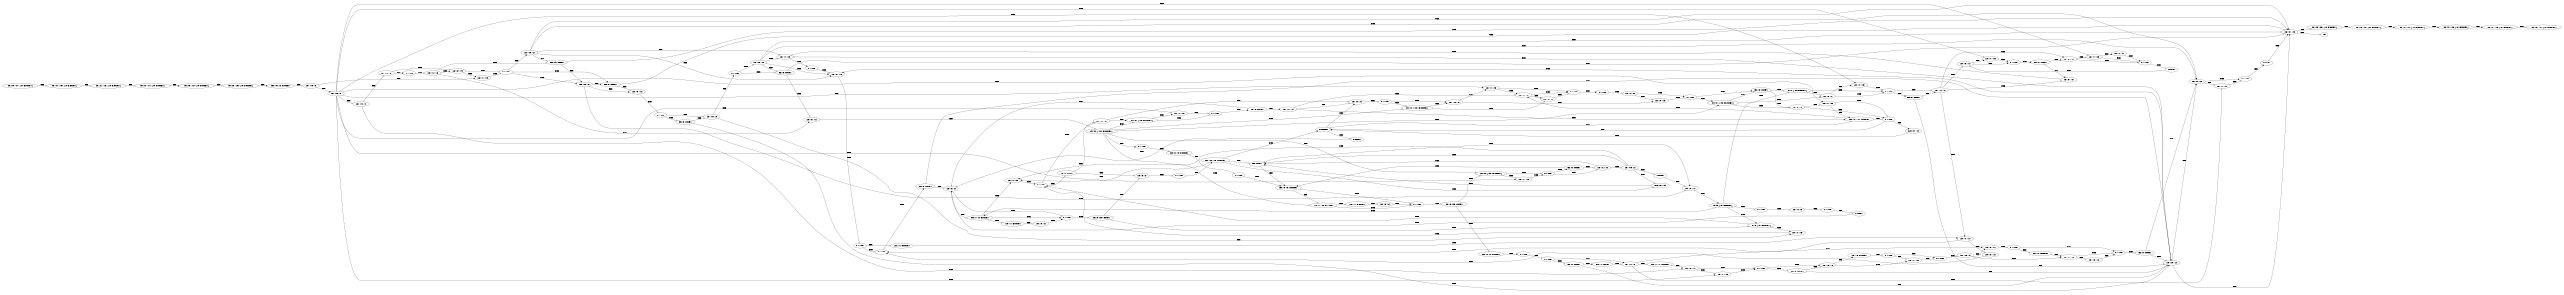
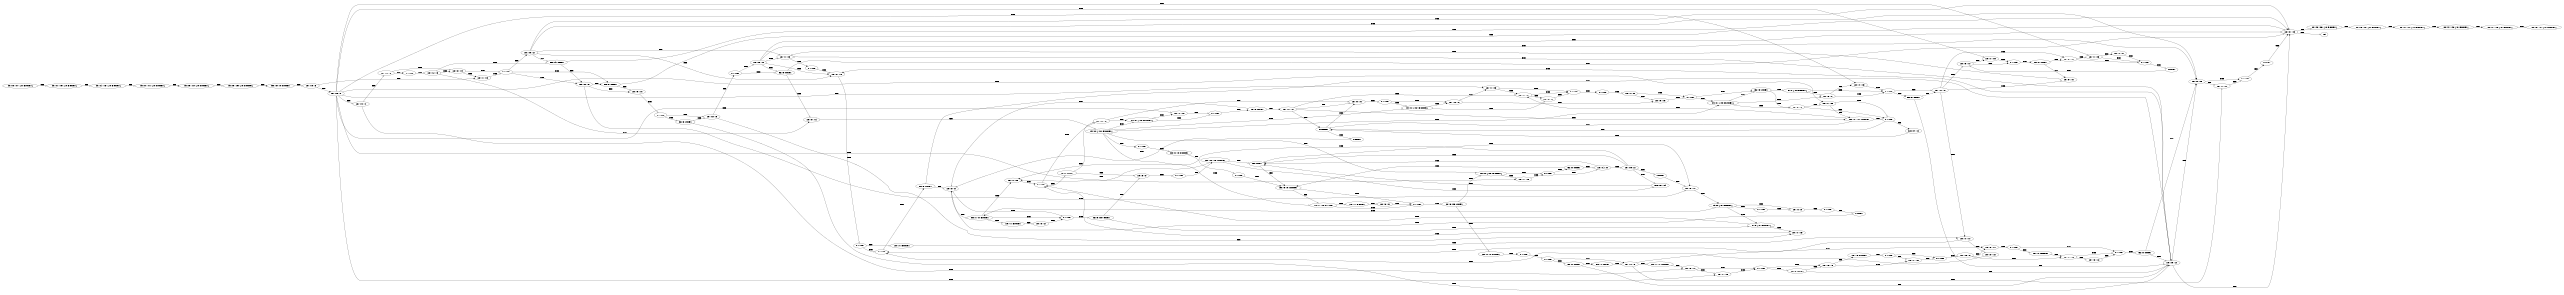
(1735, 132) -> (1763, 205)
(1270, 145) -> (1305, 119)
